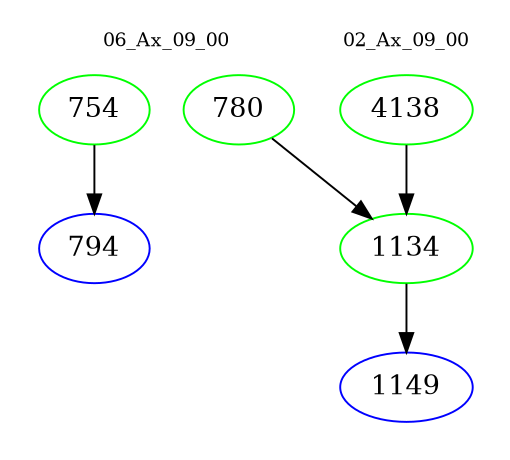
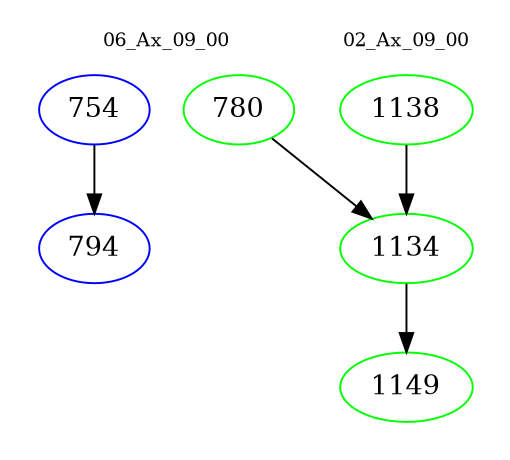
(94, 110) -> (94, 110)
(406, 110) -> (406, 110)
(406, 387) -> (406, 387)
